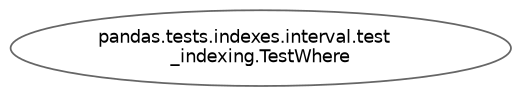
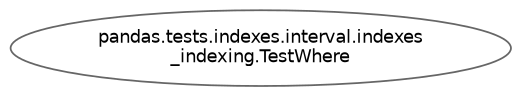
(261, 48) -> (261, 48)
